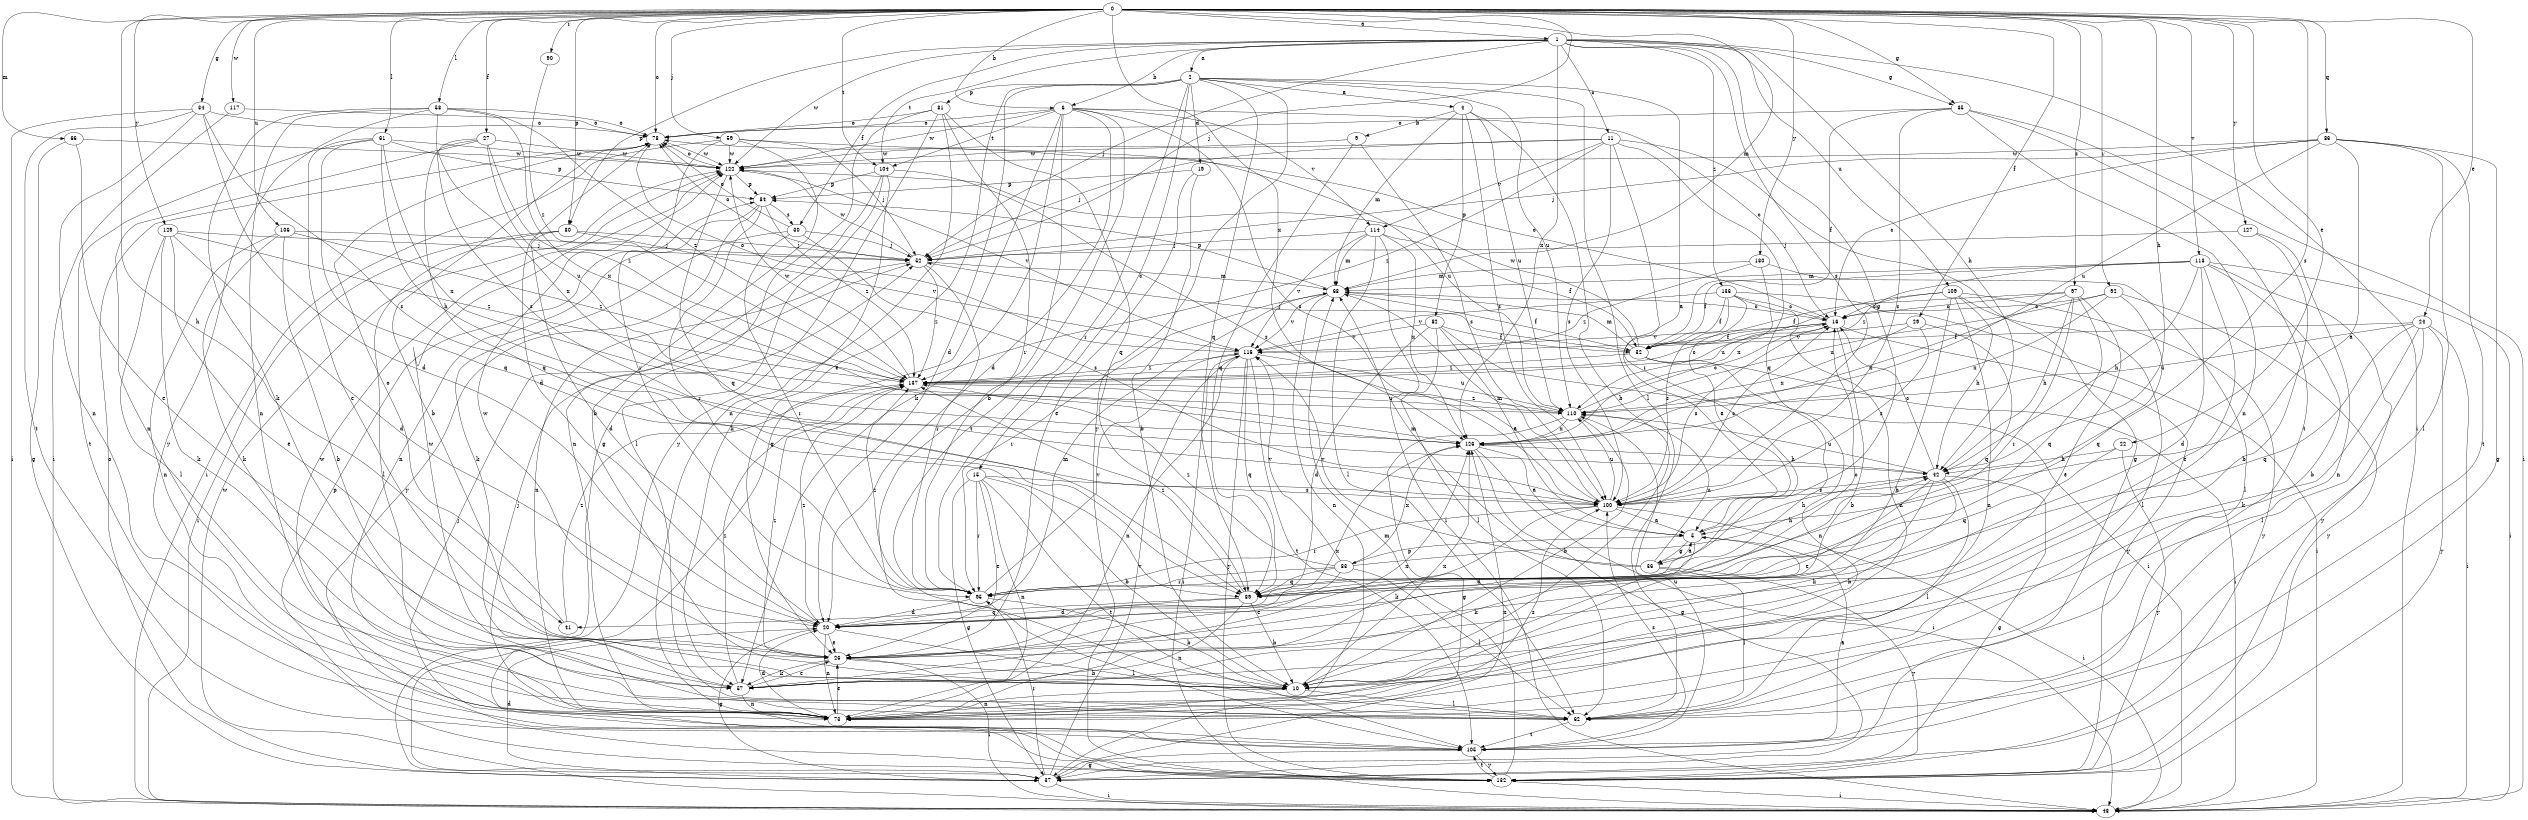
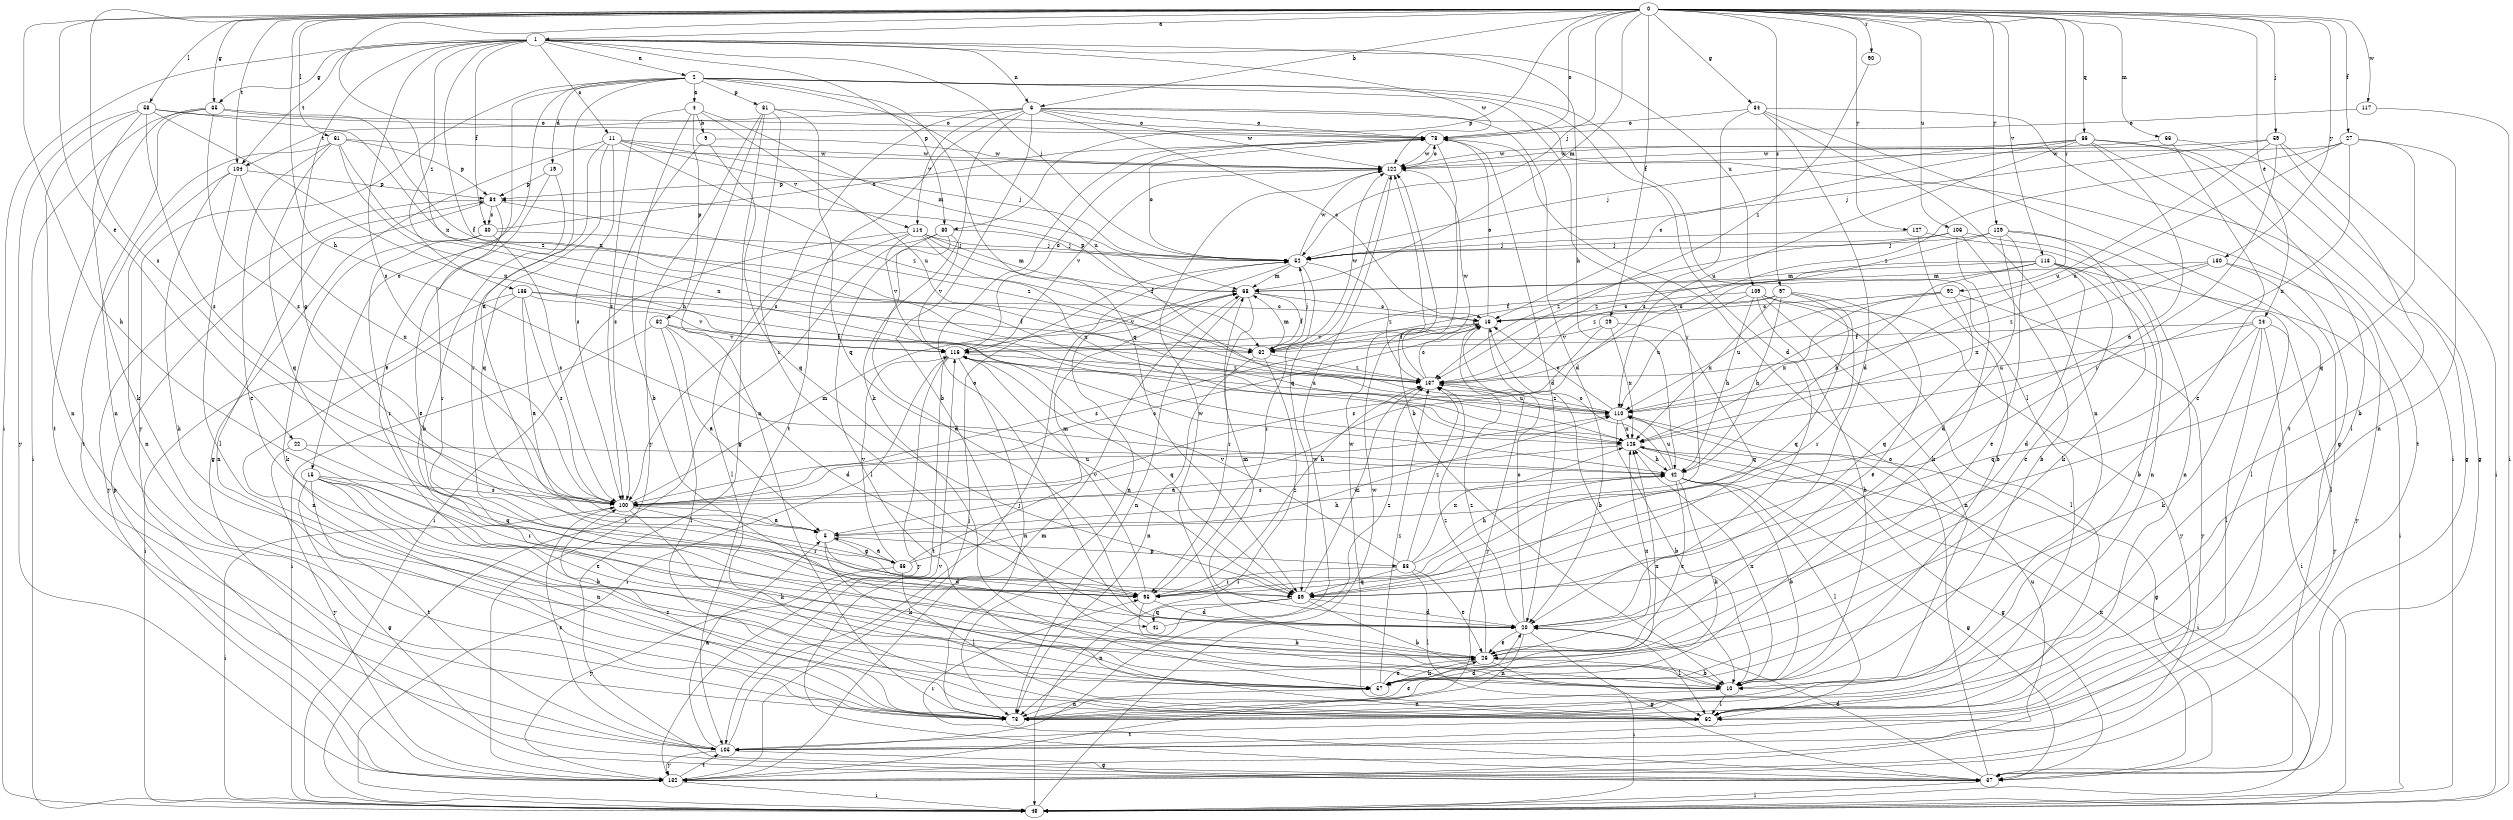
(1155, 78) -> (1016, 78)
(1266, 338) -> (405, 338)
(2163, 738) -> (1749, 770)
